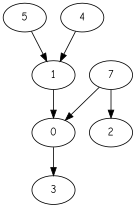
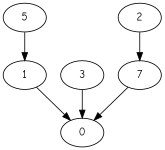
(82, 18) -> none
(111, 100) -> (140, 42)
(54, 157) -> (82, 100)
